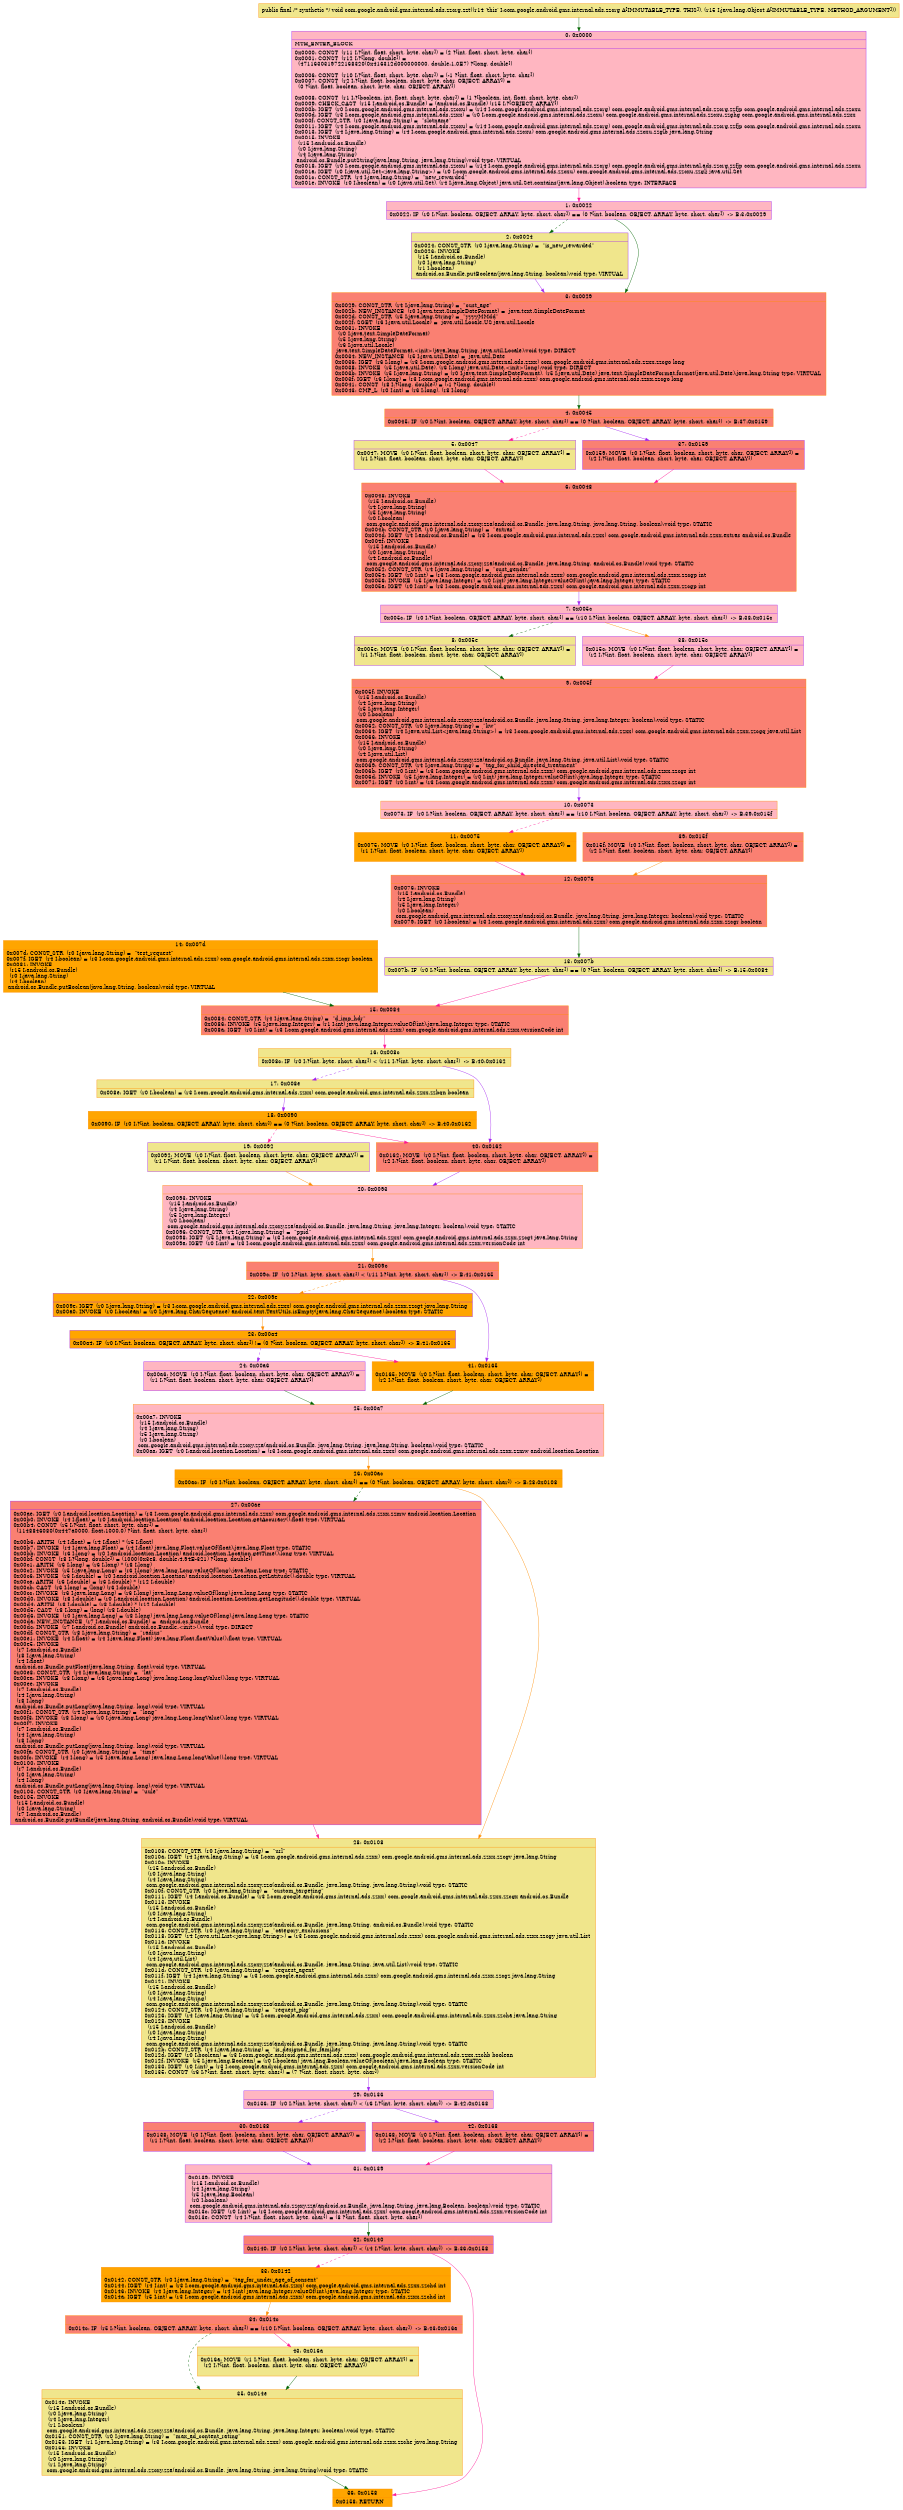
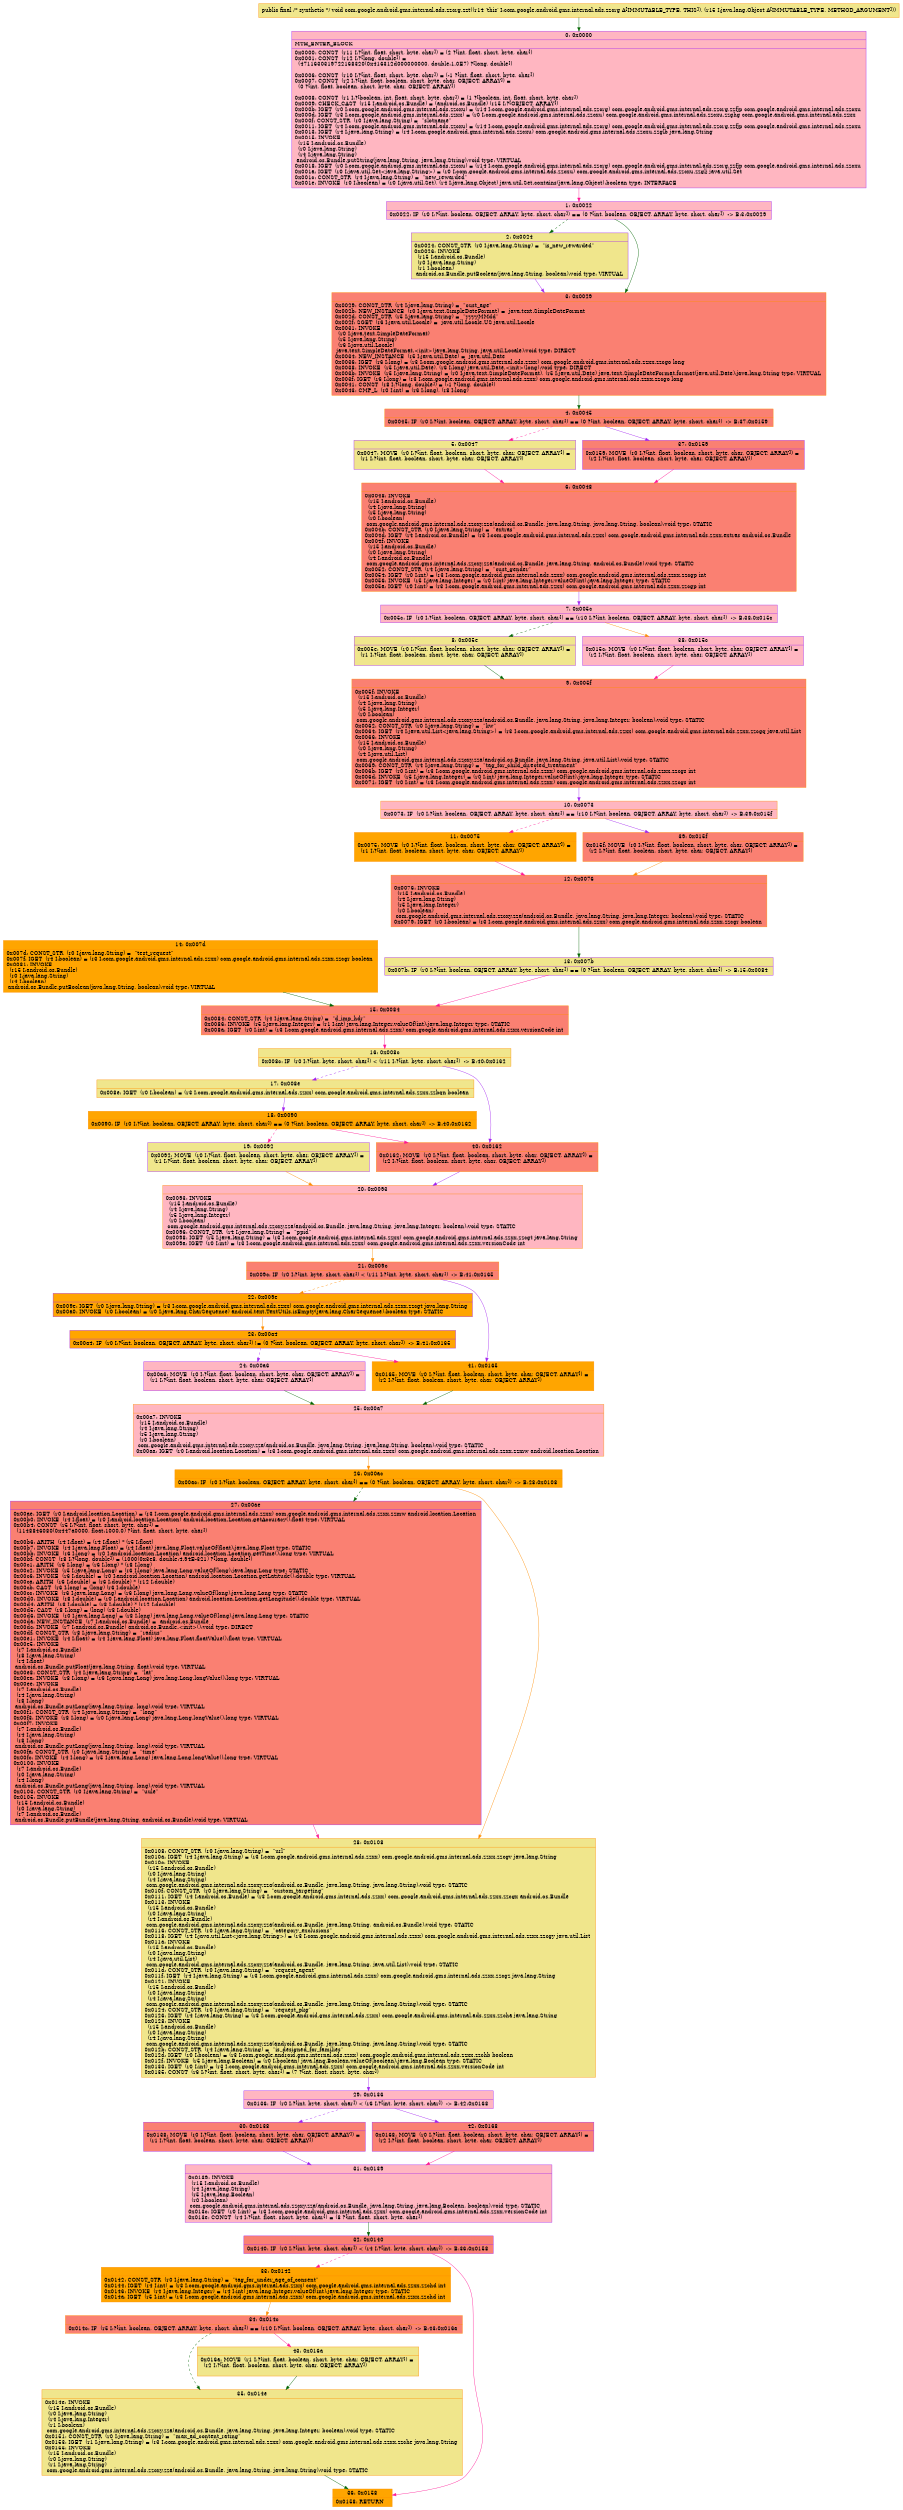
none -> (625, 825)
